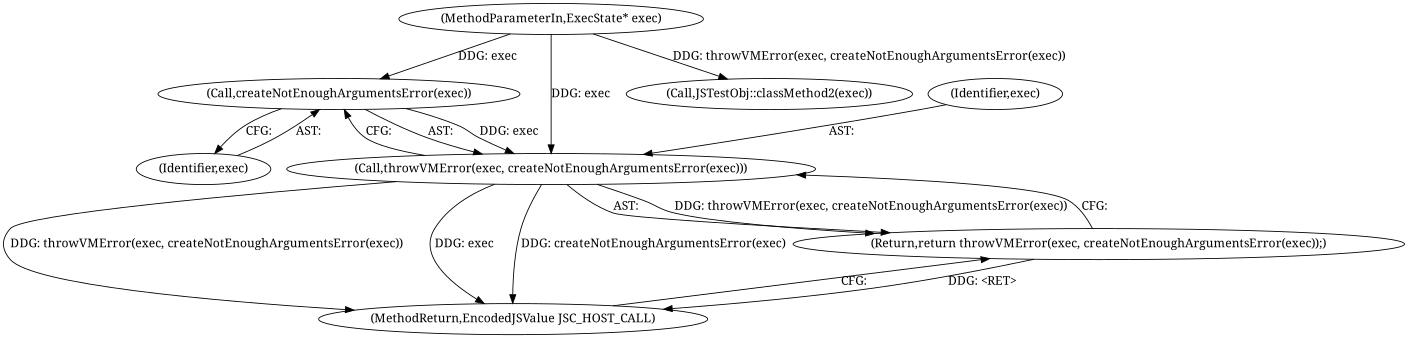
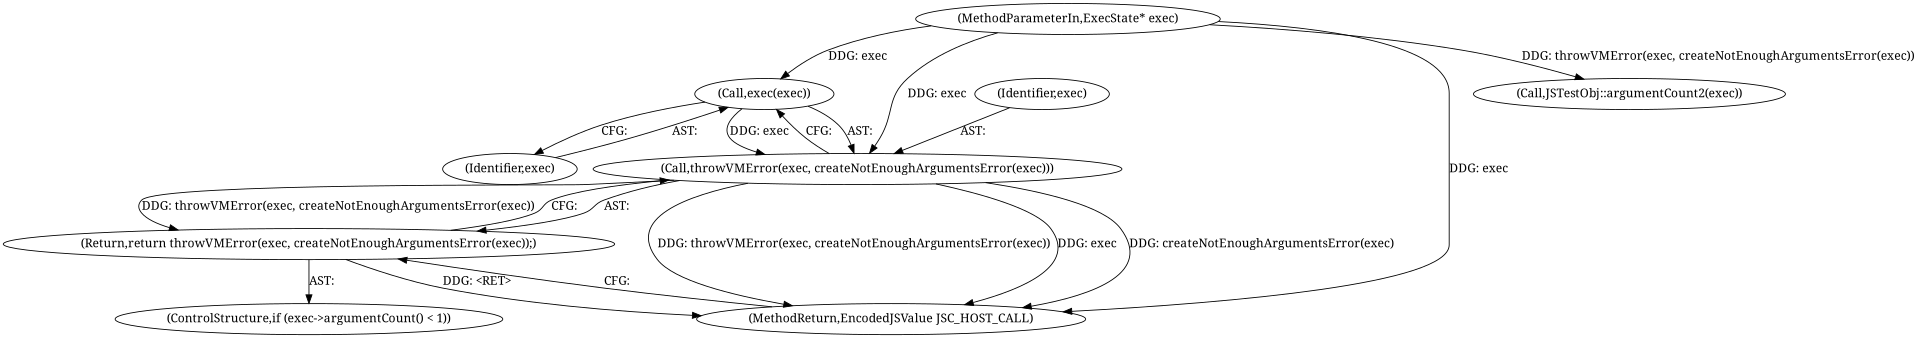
(339, 94) -> (764, 94)
(769, 94) -> (1629, 94)
none -> (1449, 237)
none -> (309, 319)
